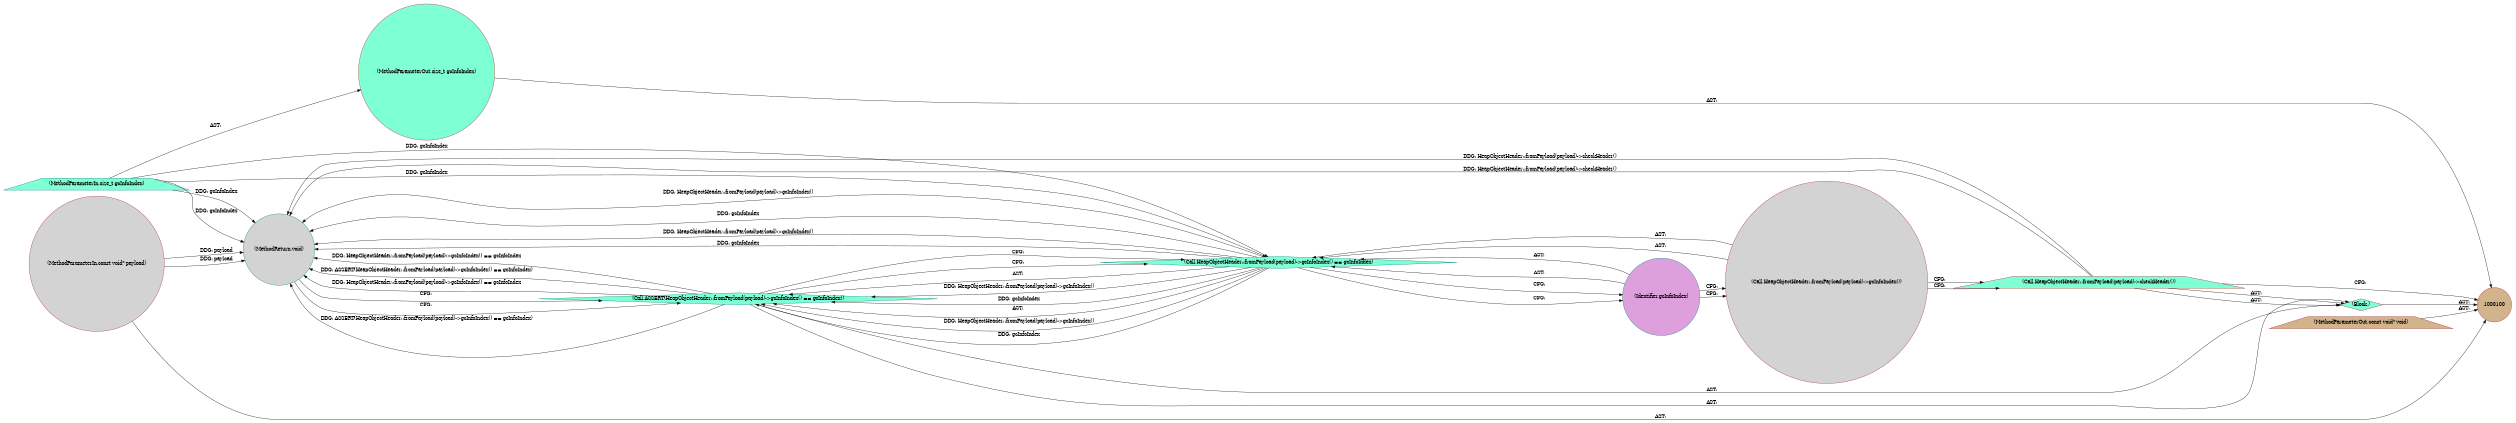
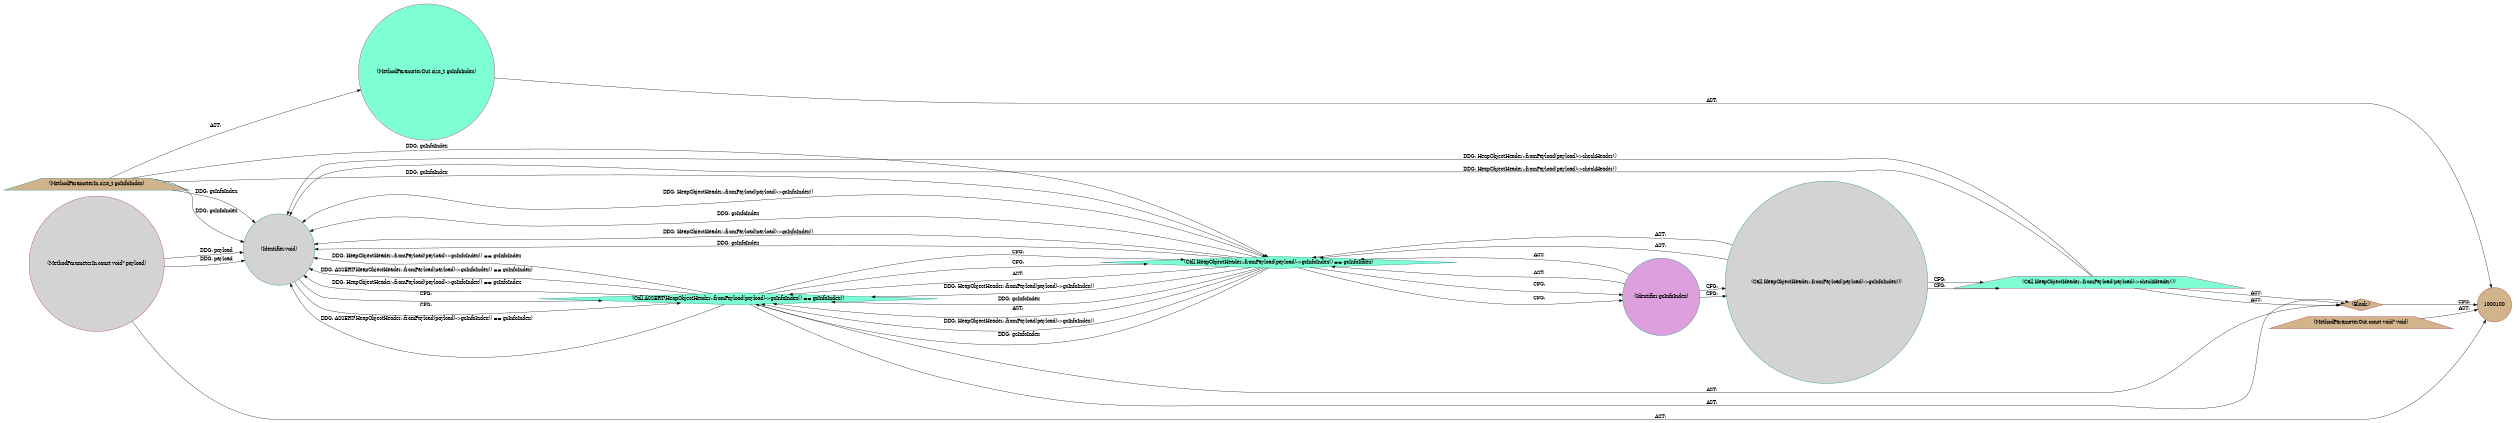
(97, 184) -> (97, 184)
(279, 250) -> (279, 250)
(1827, 282) -> (1827, 282)
(2349, 289) -> none
(2465, 302) -> (2465, 302)
(2361, 305) -> (2361, 305)
